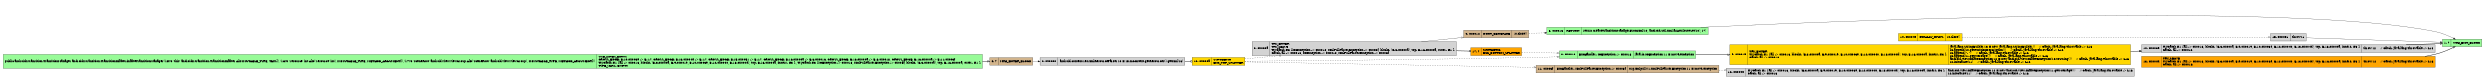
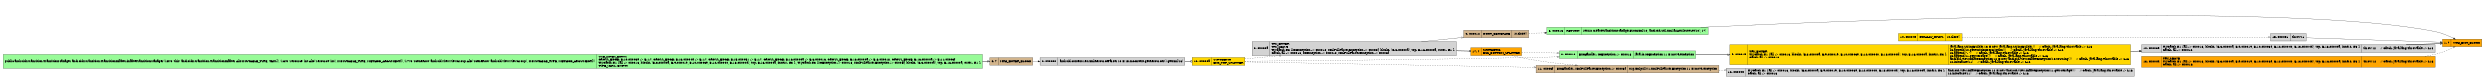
(2462, 43) -> (2462, 43)
(2439, 53) -> (2439, 53)
none -> (1543, 61)
